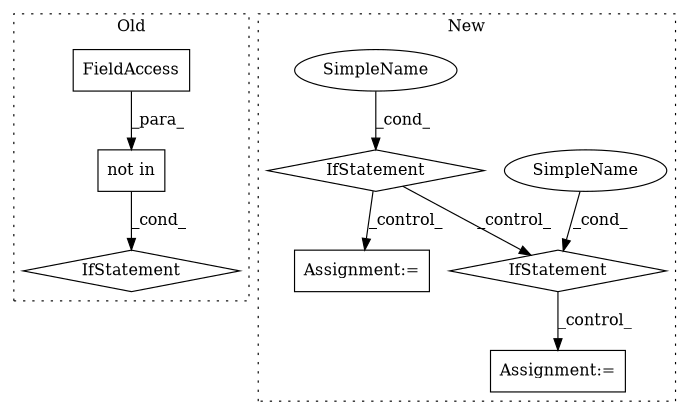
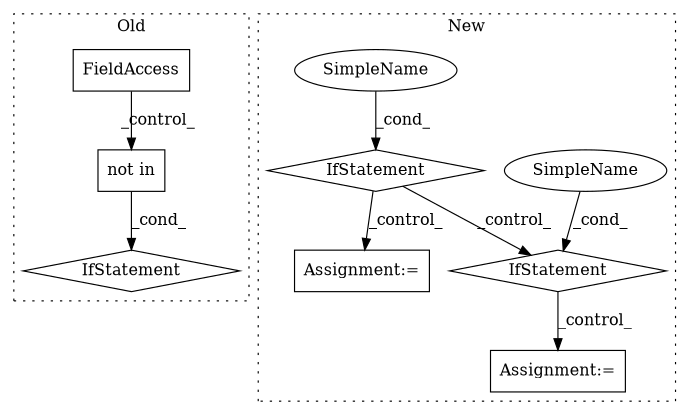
(158, 120) -> (158, 120)
